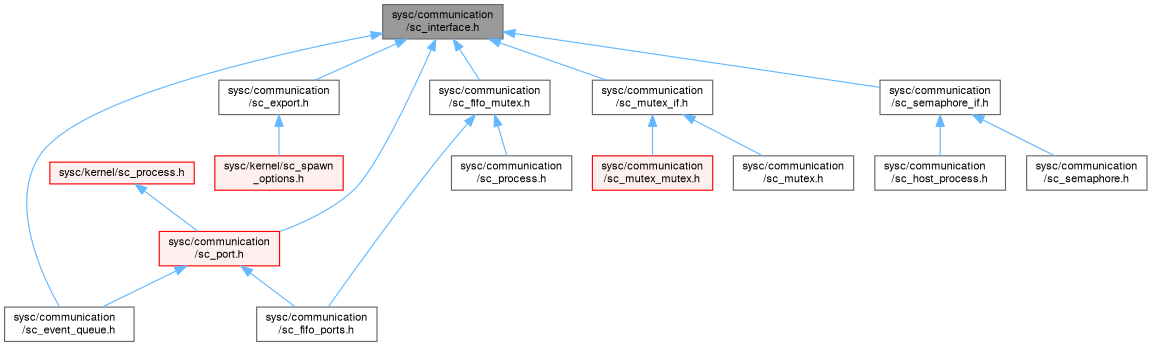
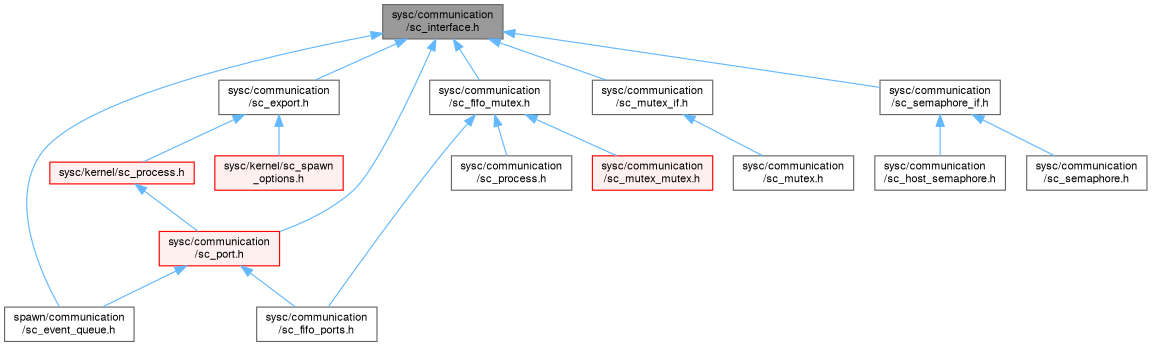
none -> (188, 141)
(653, 141) -> (577, 138)
(940, 173) -> (940, 173)
(69, 324) -> (69, 324)
